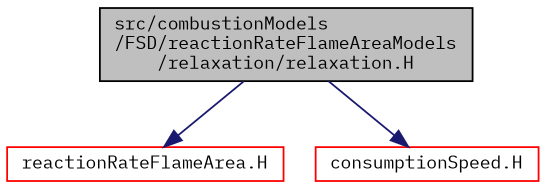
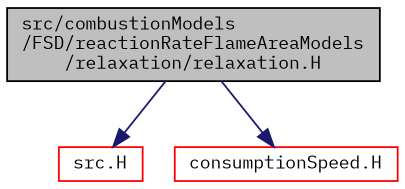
(145, 164) -> (101, 164)
